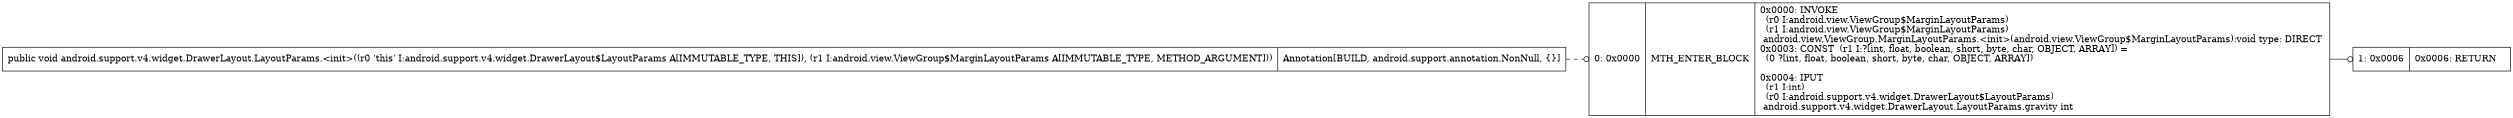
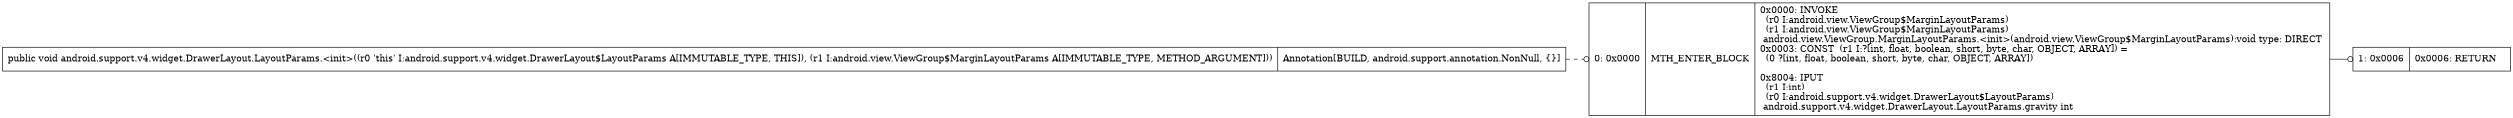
(1794, 78) -> (1794, 78)
